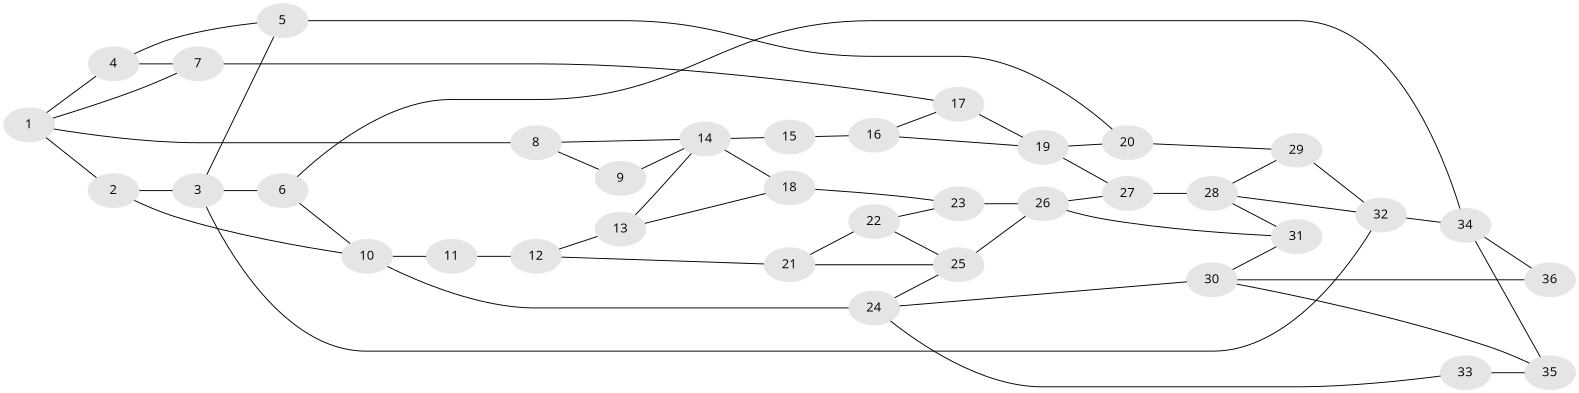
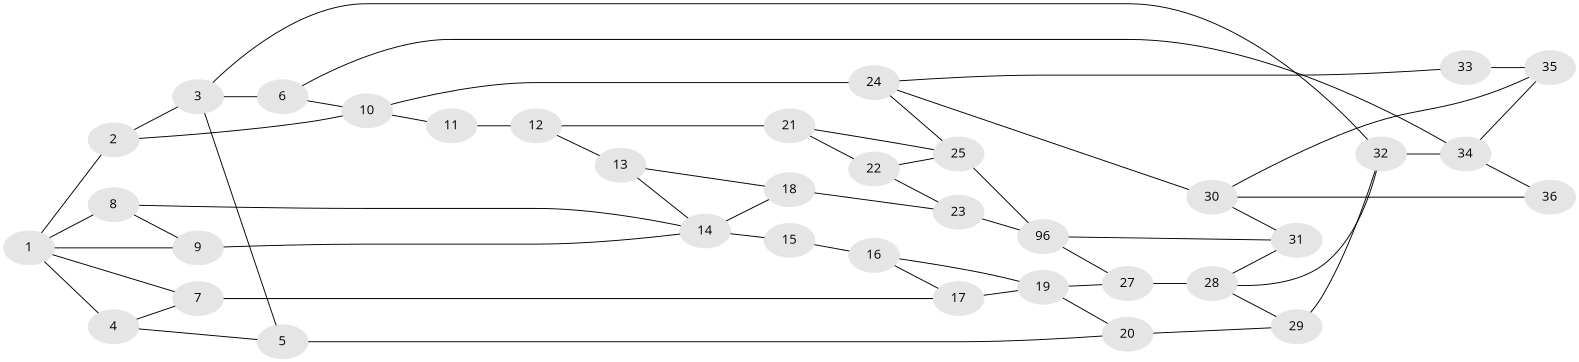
(1043, 204) -> (1043, 237)
none -> (114, 248)
